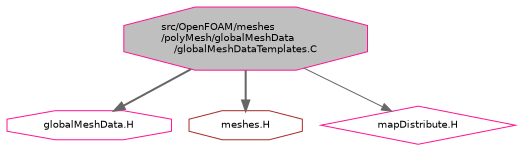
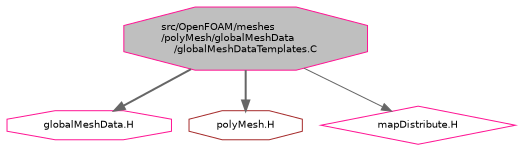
(246, 125) -> (246, 125)
